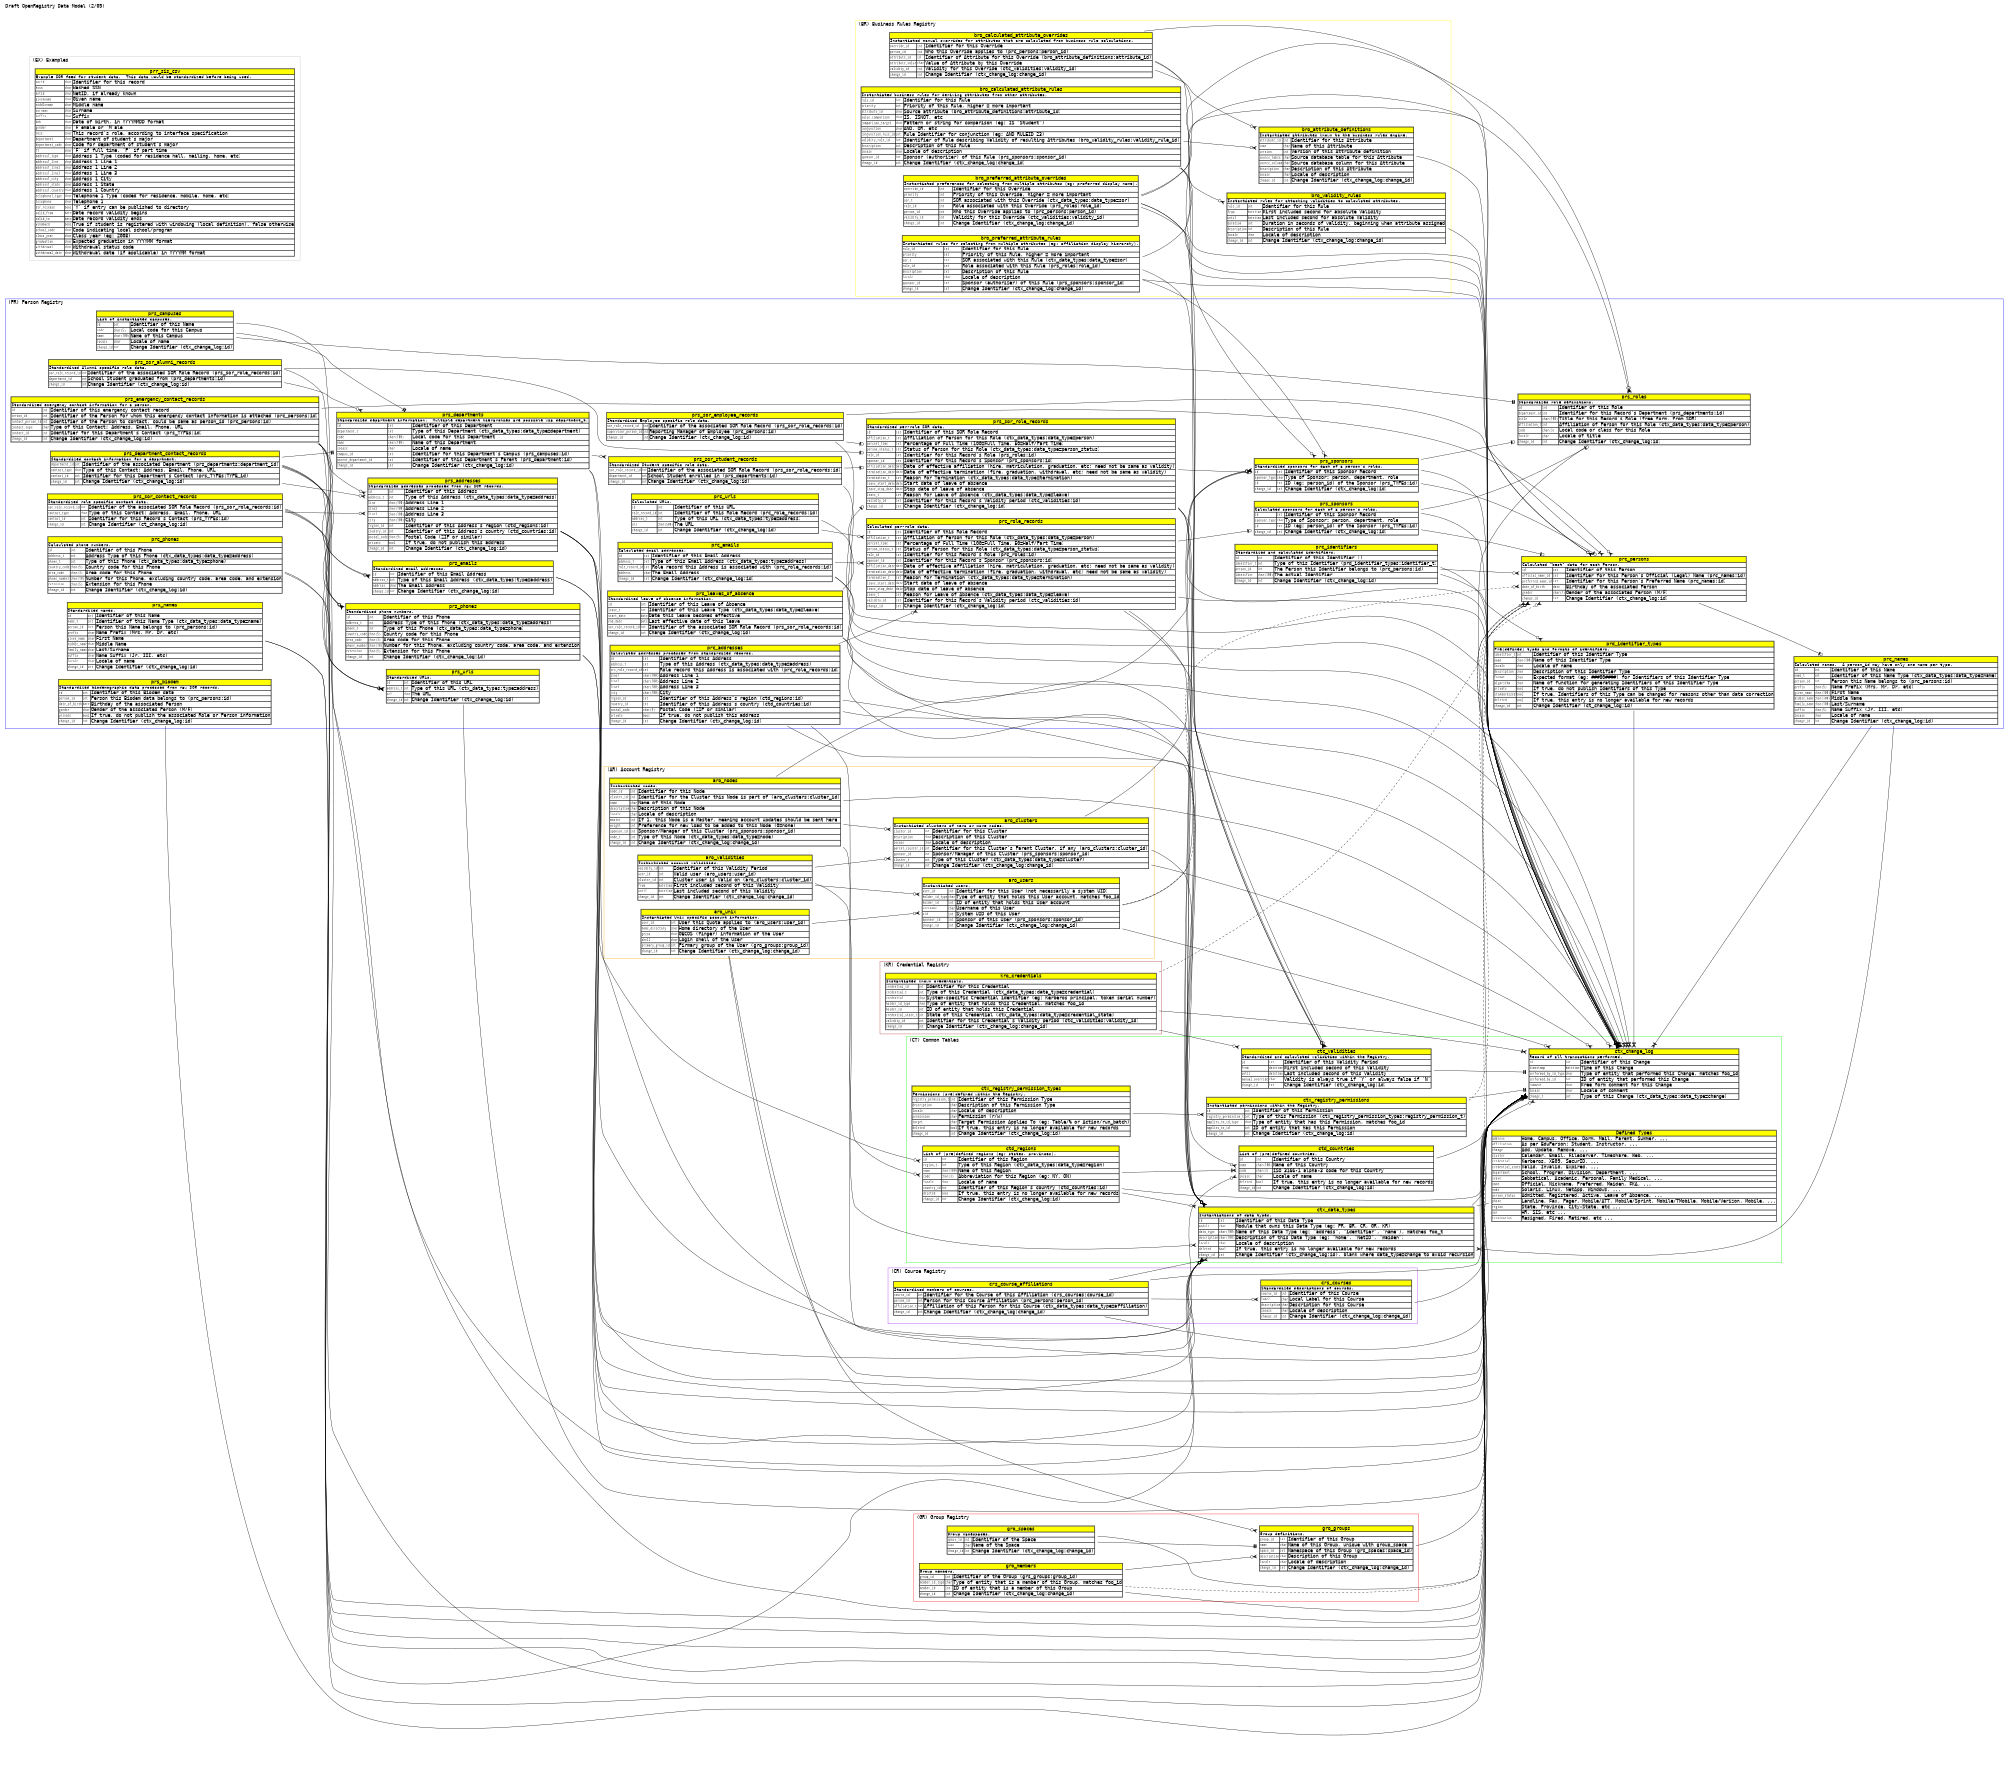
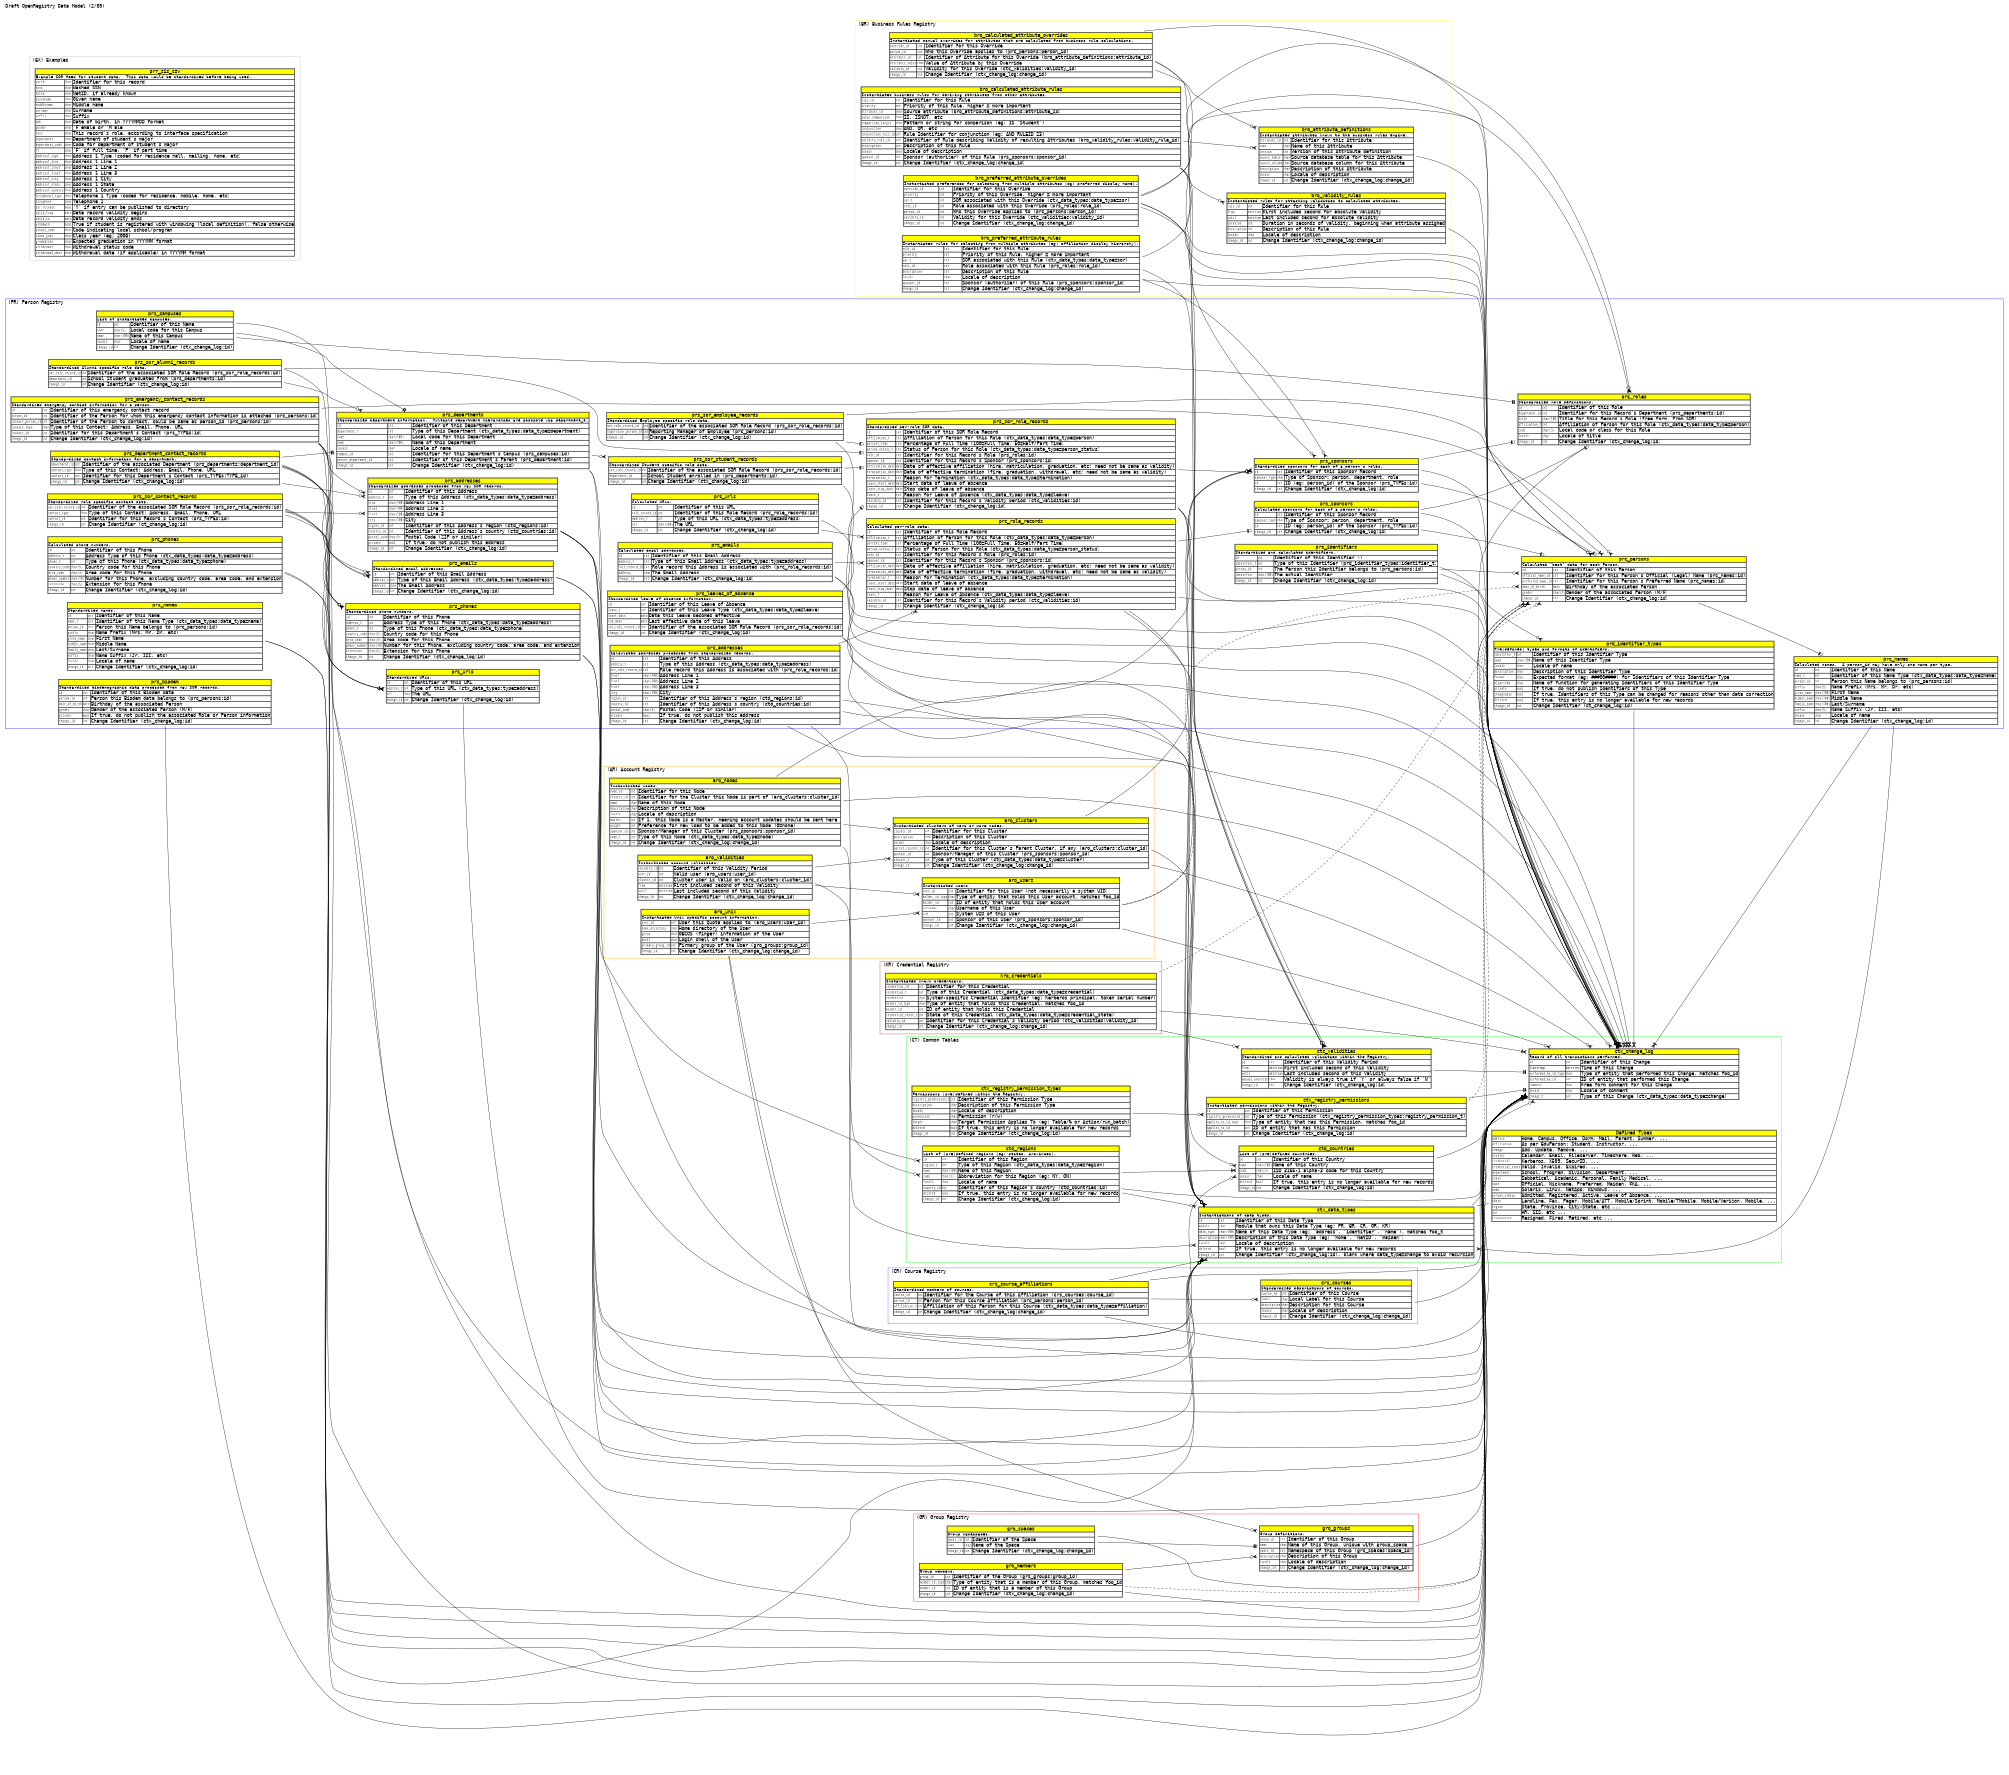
none -> (327, 541)
(1505, 695) -> (1503, 695)
